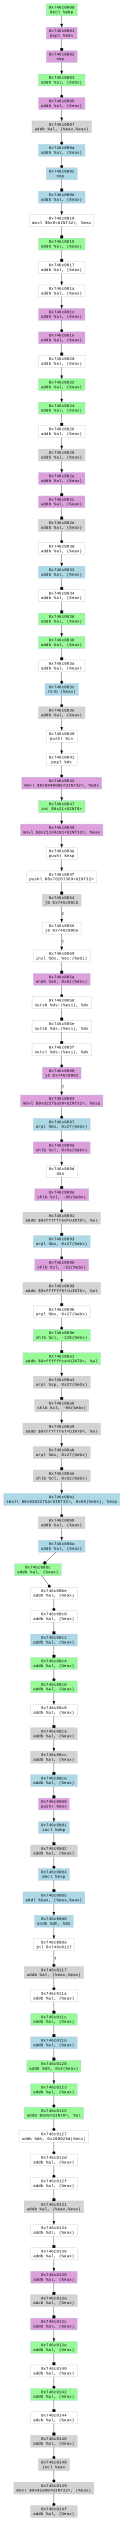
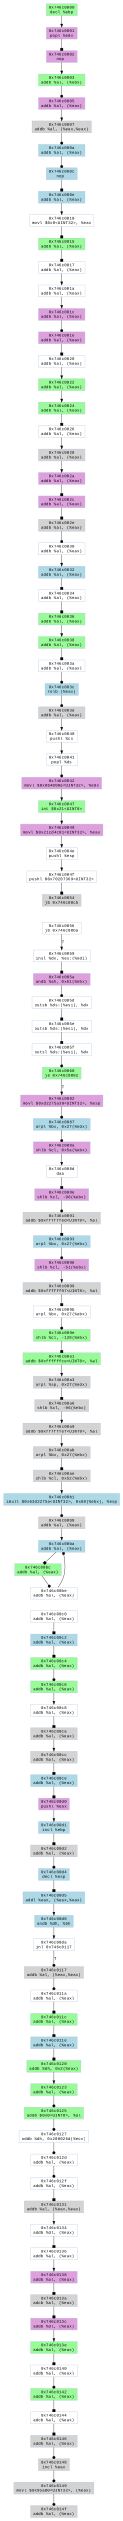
(62, 913) -> none
(62, 1073) -> (62, 1073)
(54, 1604) -> (65, 1572)
